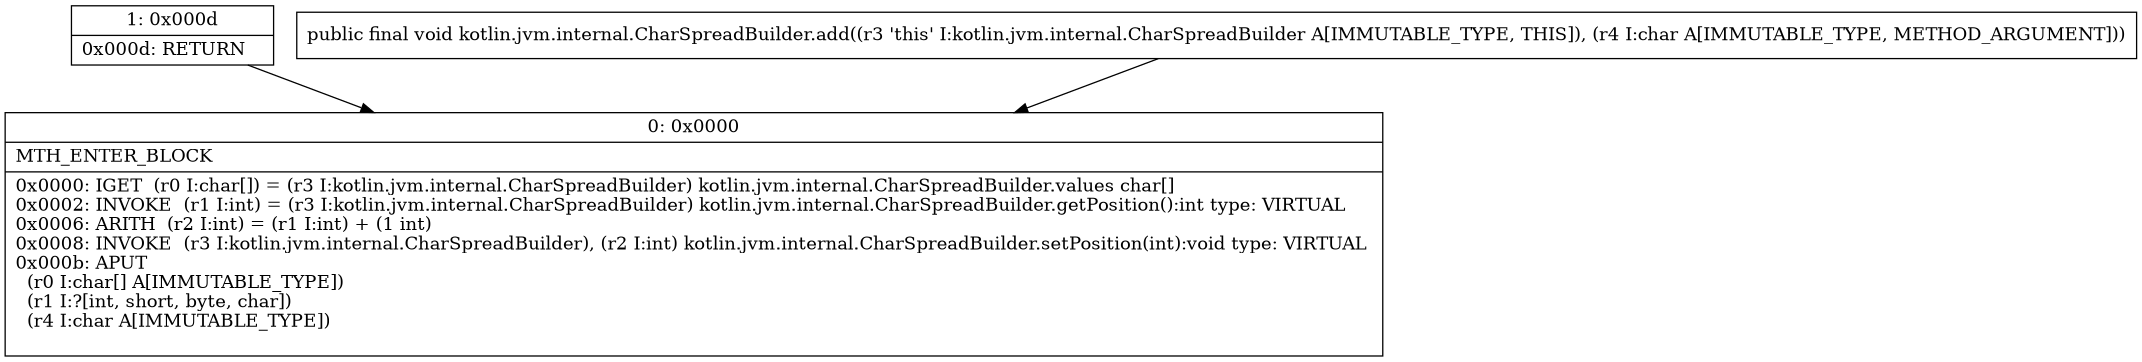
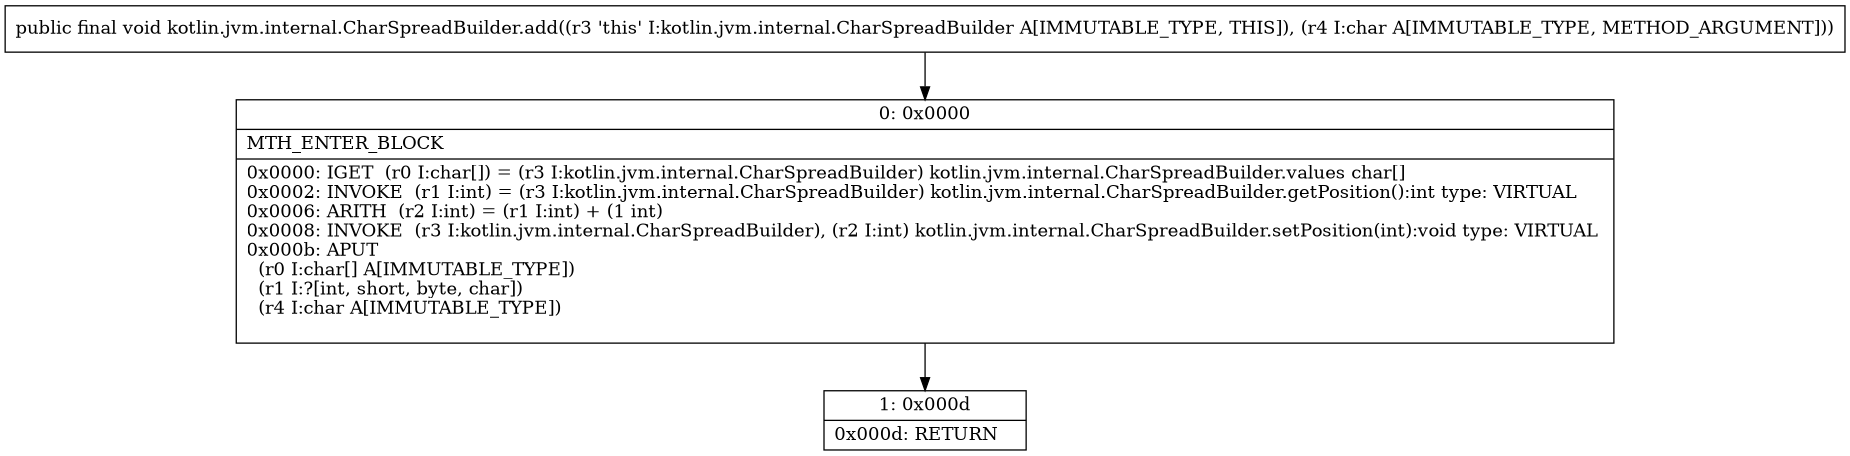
(305, 86) -> (925, 360)
